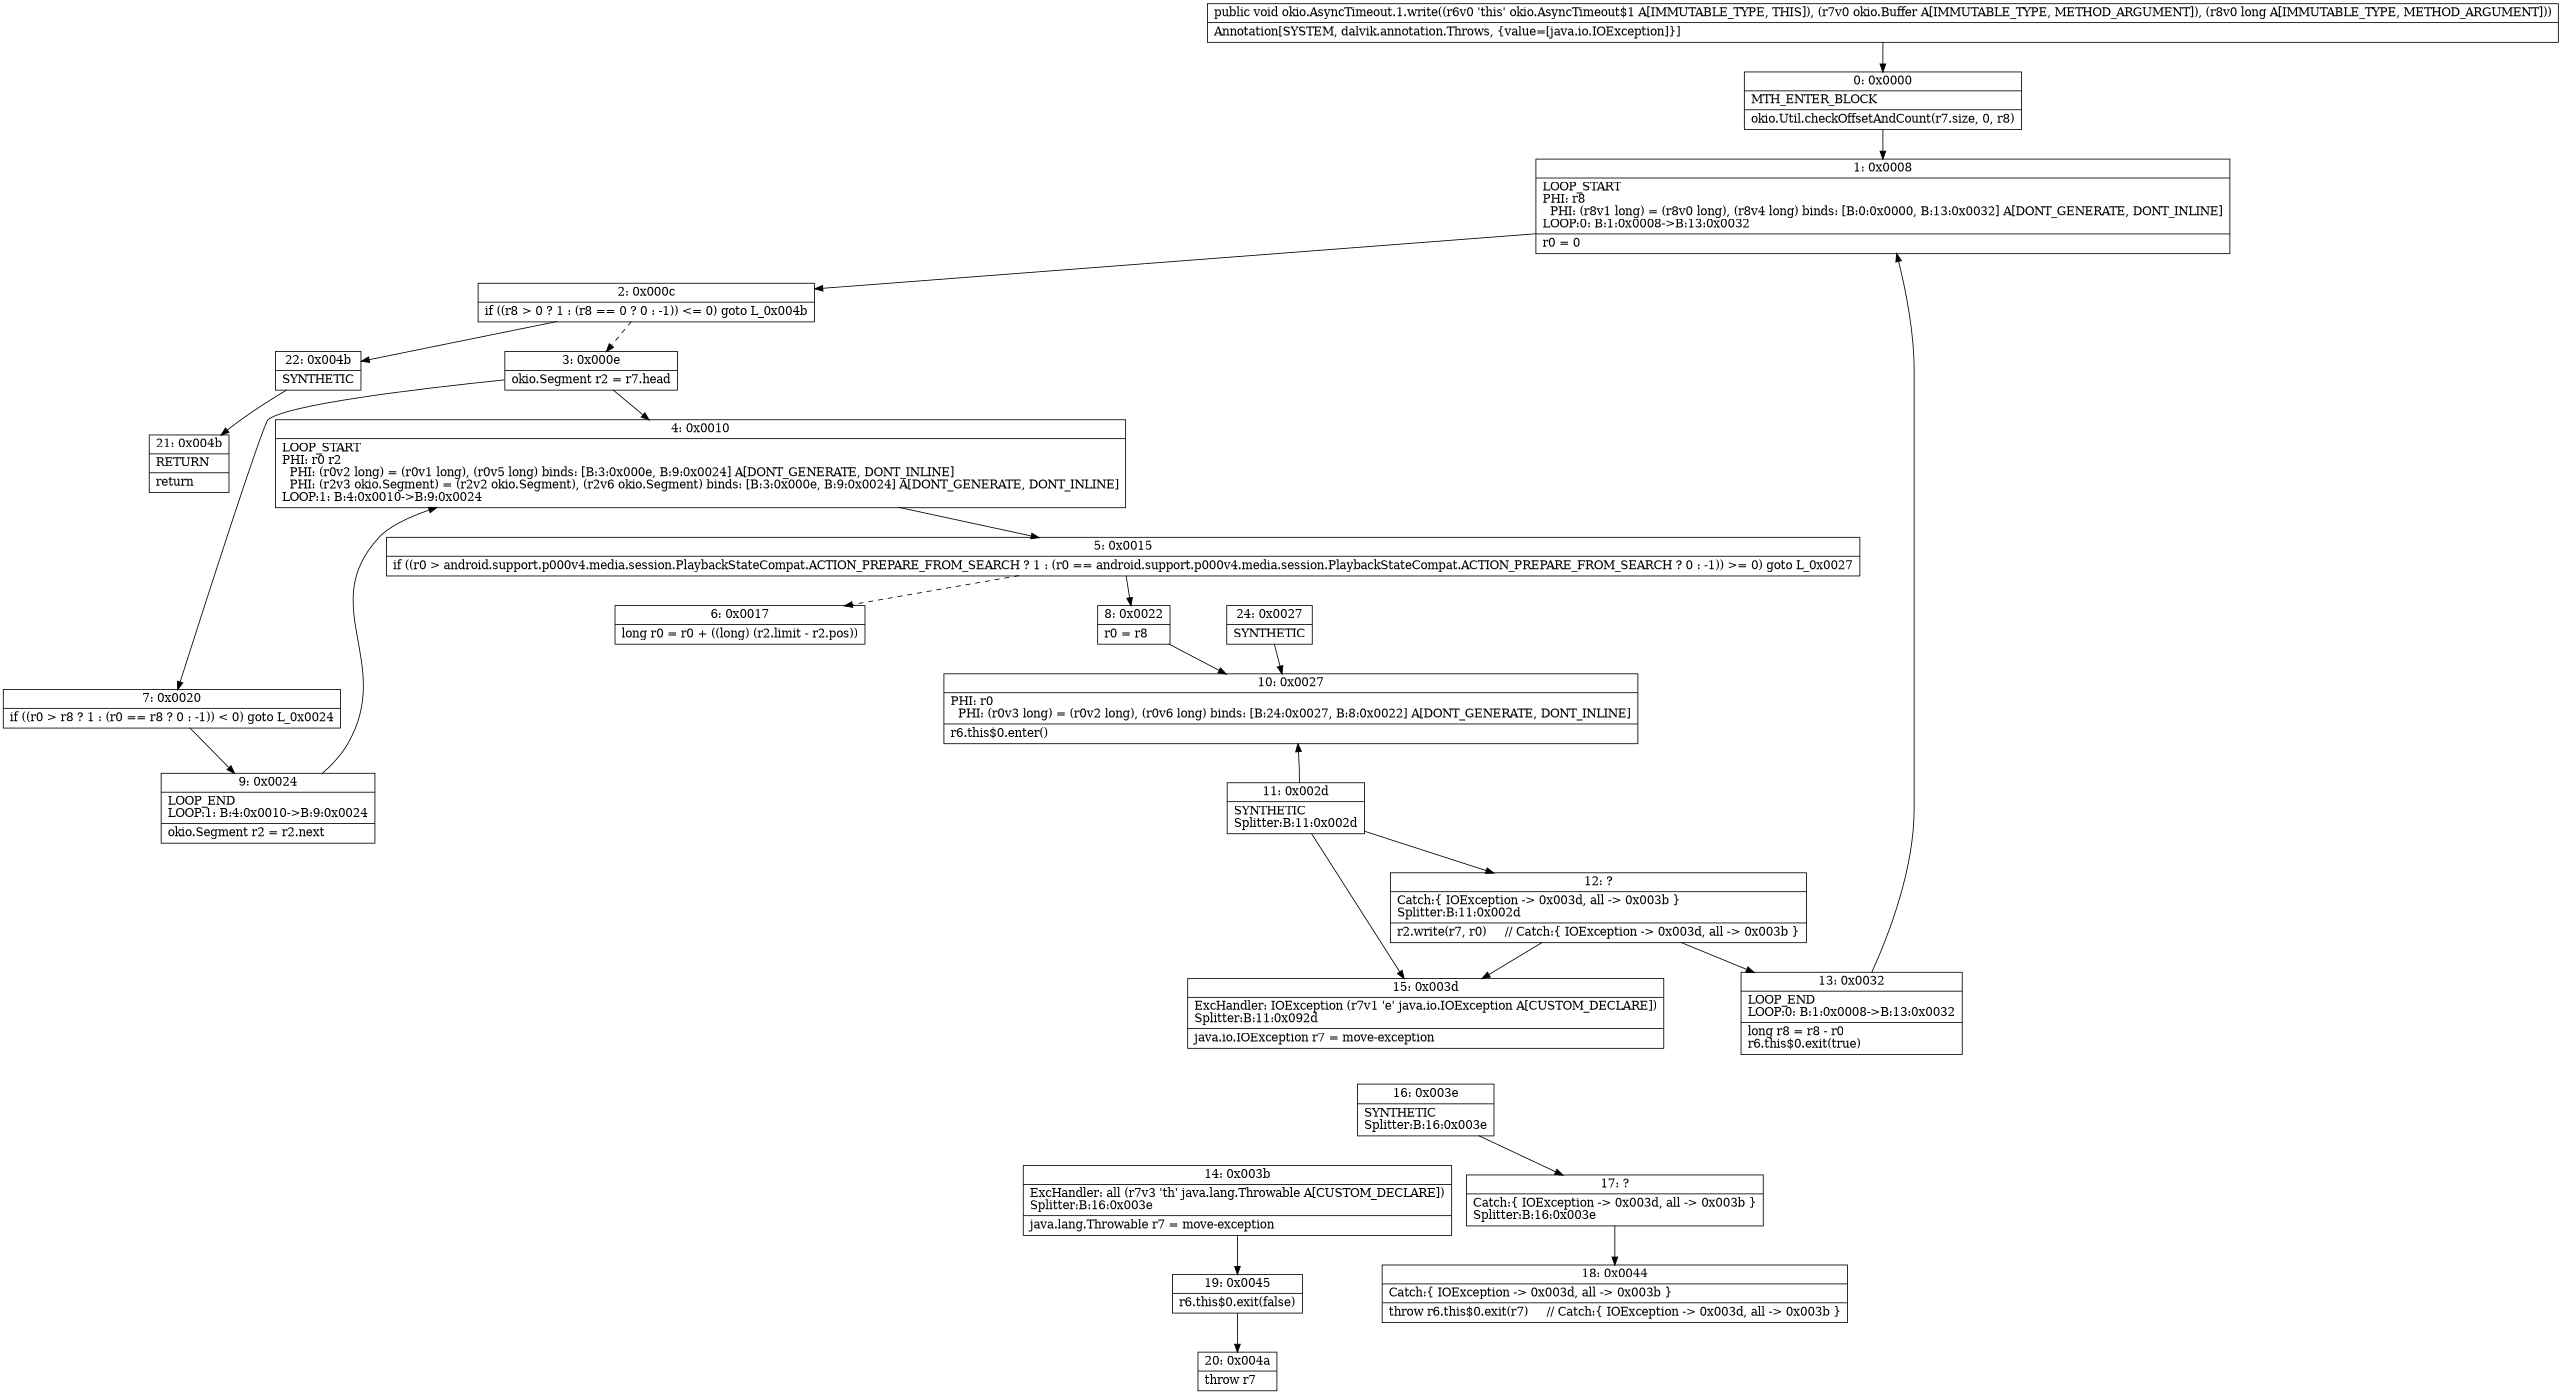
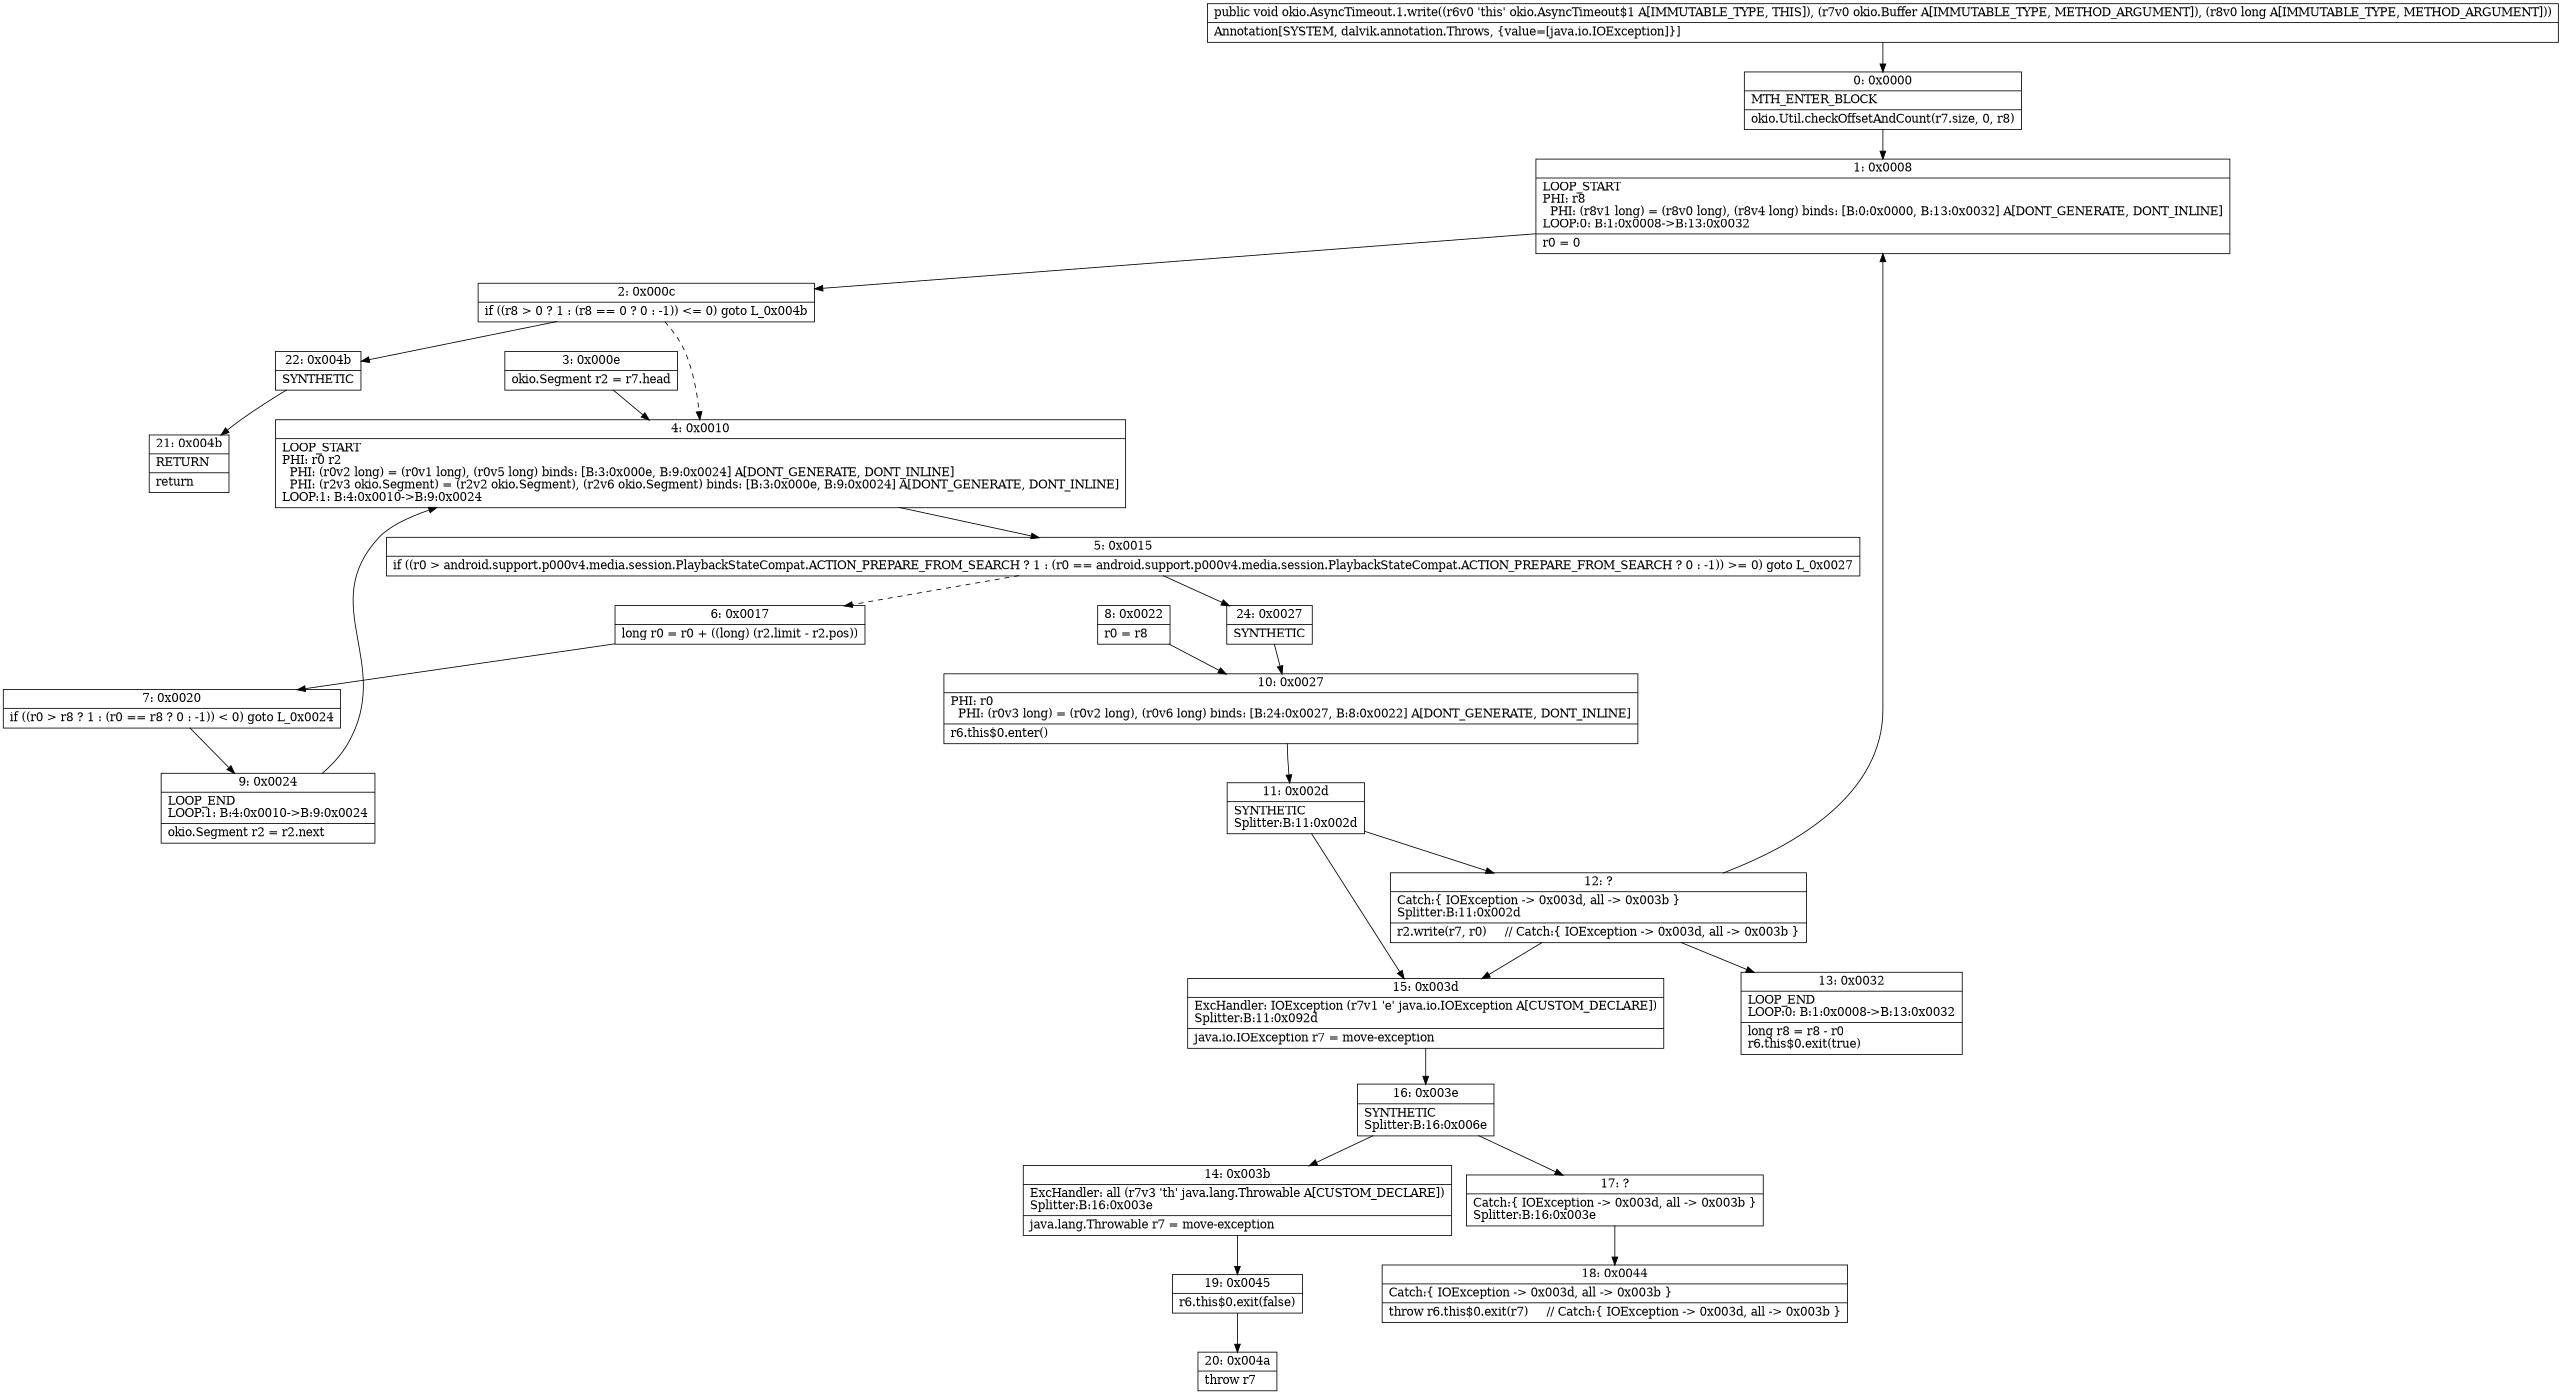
(621, 334) -> (689, 364)
(261, 436) -> (460, 666)
(1128, 587) -> (1193, 589)
(1914, 620) -> (1883, 607)
(1299, 768) -> (1288, 759)
none -> (1426, 1062)
(1426, 1126) -> (1426, 1126)
none -> (1345, 1149)
